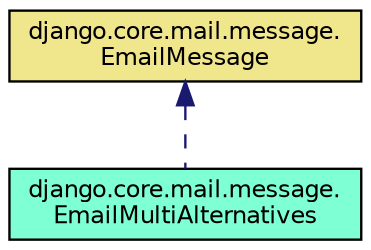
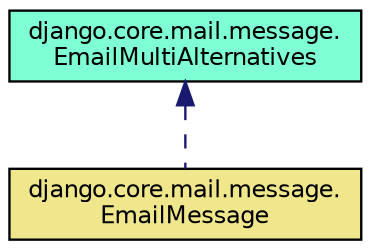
(185, 137) -> (185, 137)
